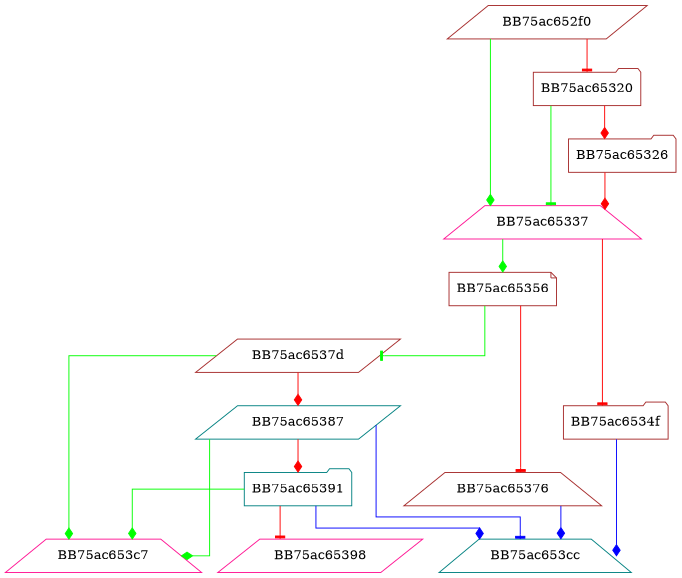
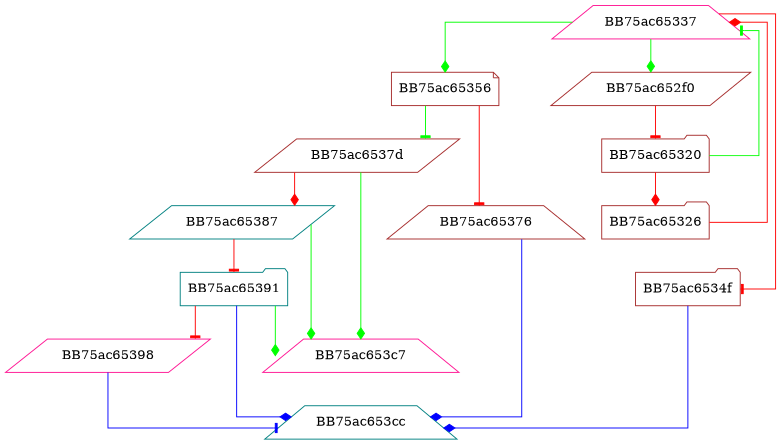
(490, 117) -> (651, 50)
(298, 450) -> (234, 253)
(411, 517) -> (163, 428)
